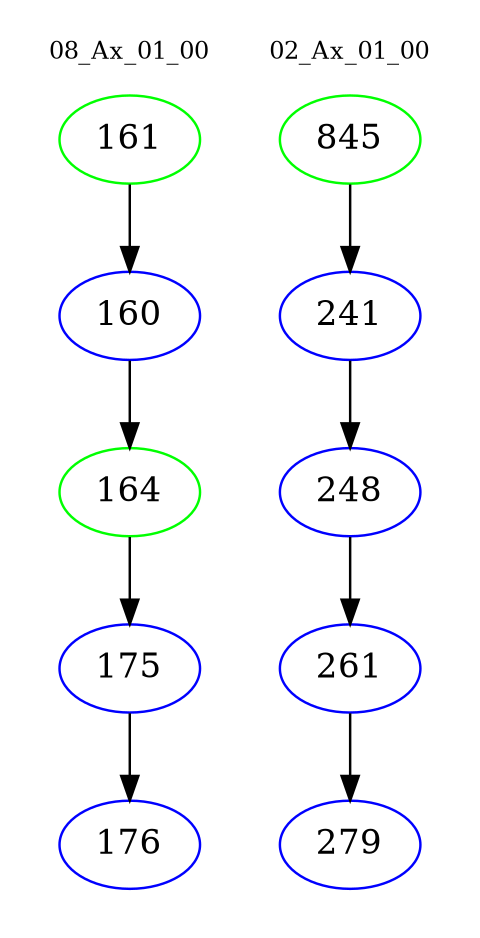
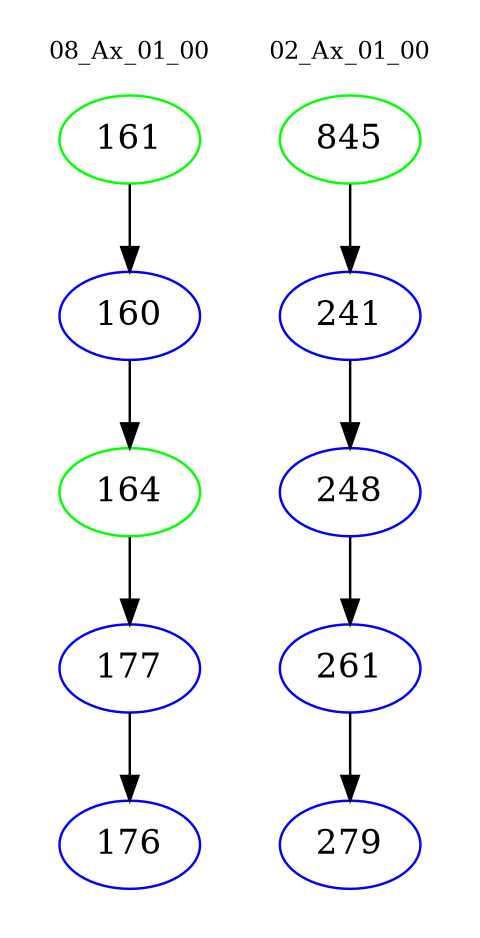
(130, 668) -> (130, 668)
